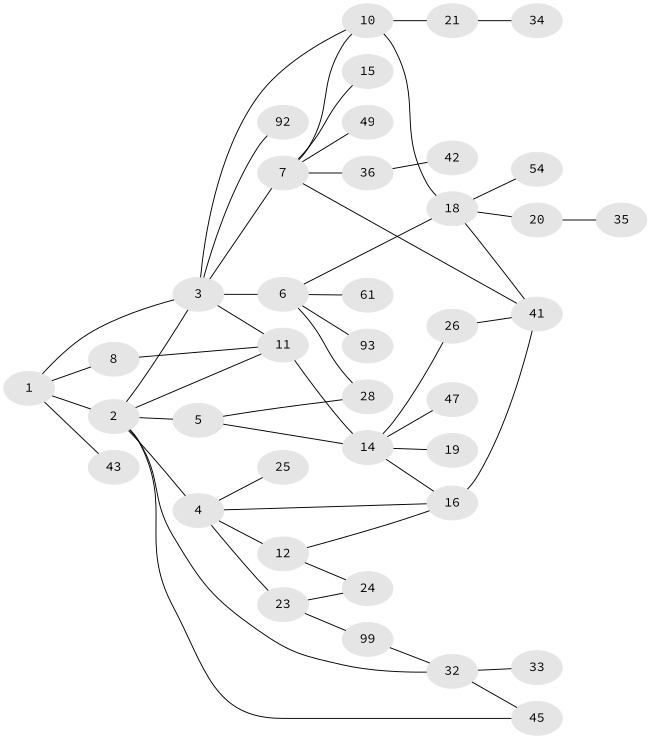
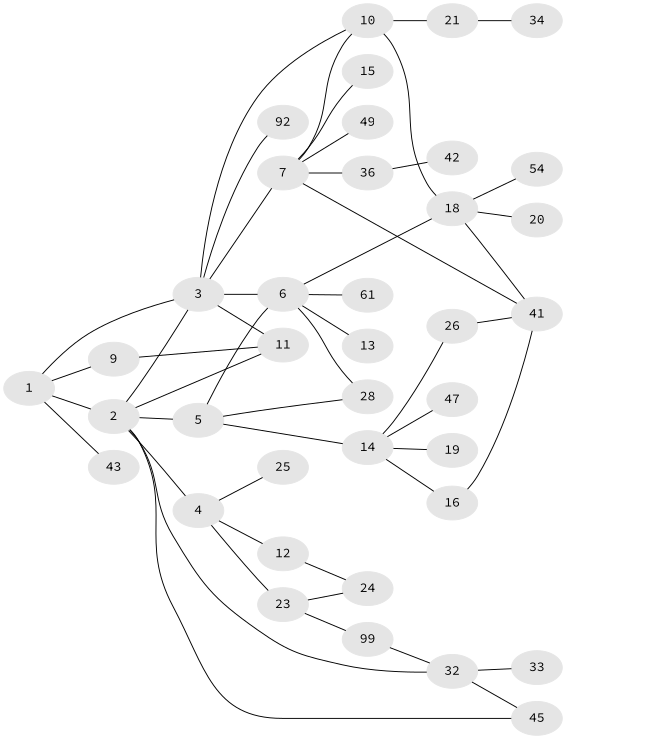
(622, 220) -> none
(368, 346) -> (368, 346)
none -> (233, 357)
(114, 359) -> (114, 359)
(321, 396) -> none
(325, 507) -> none
(369, 530) -> none
